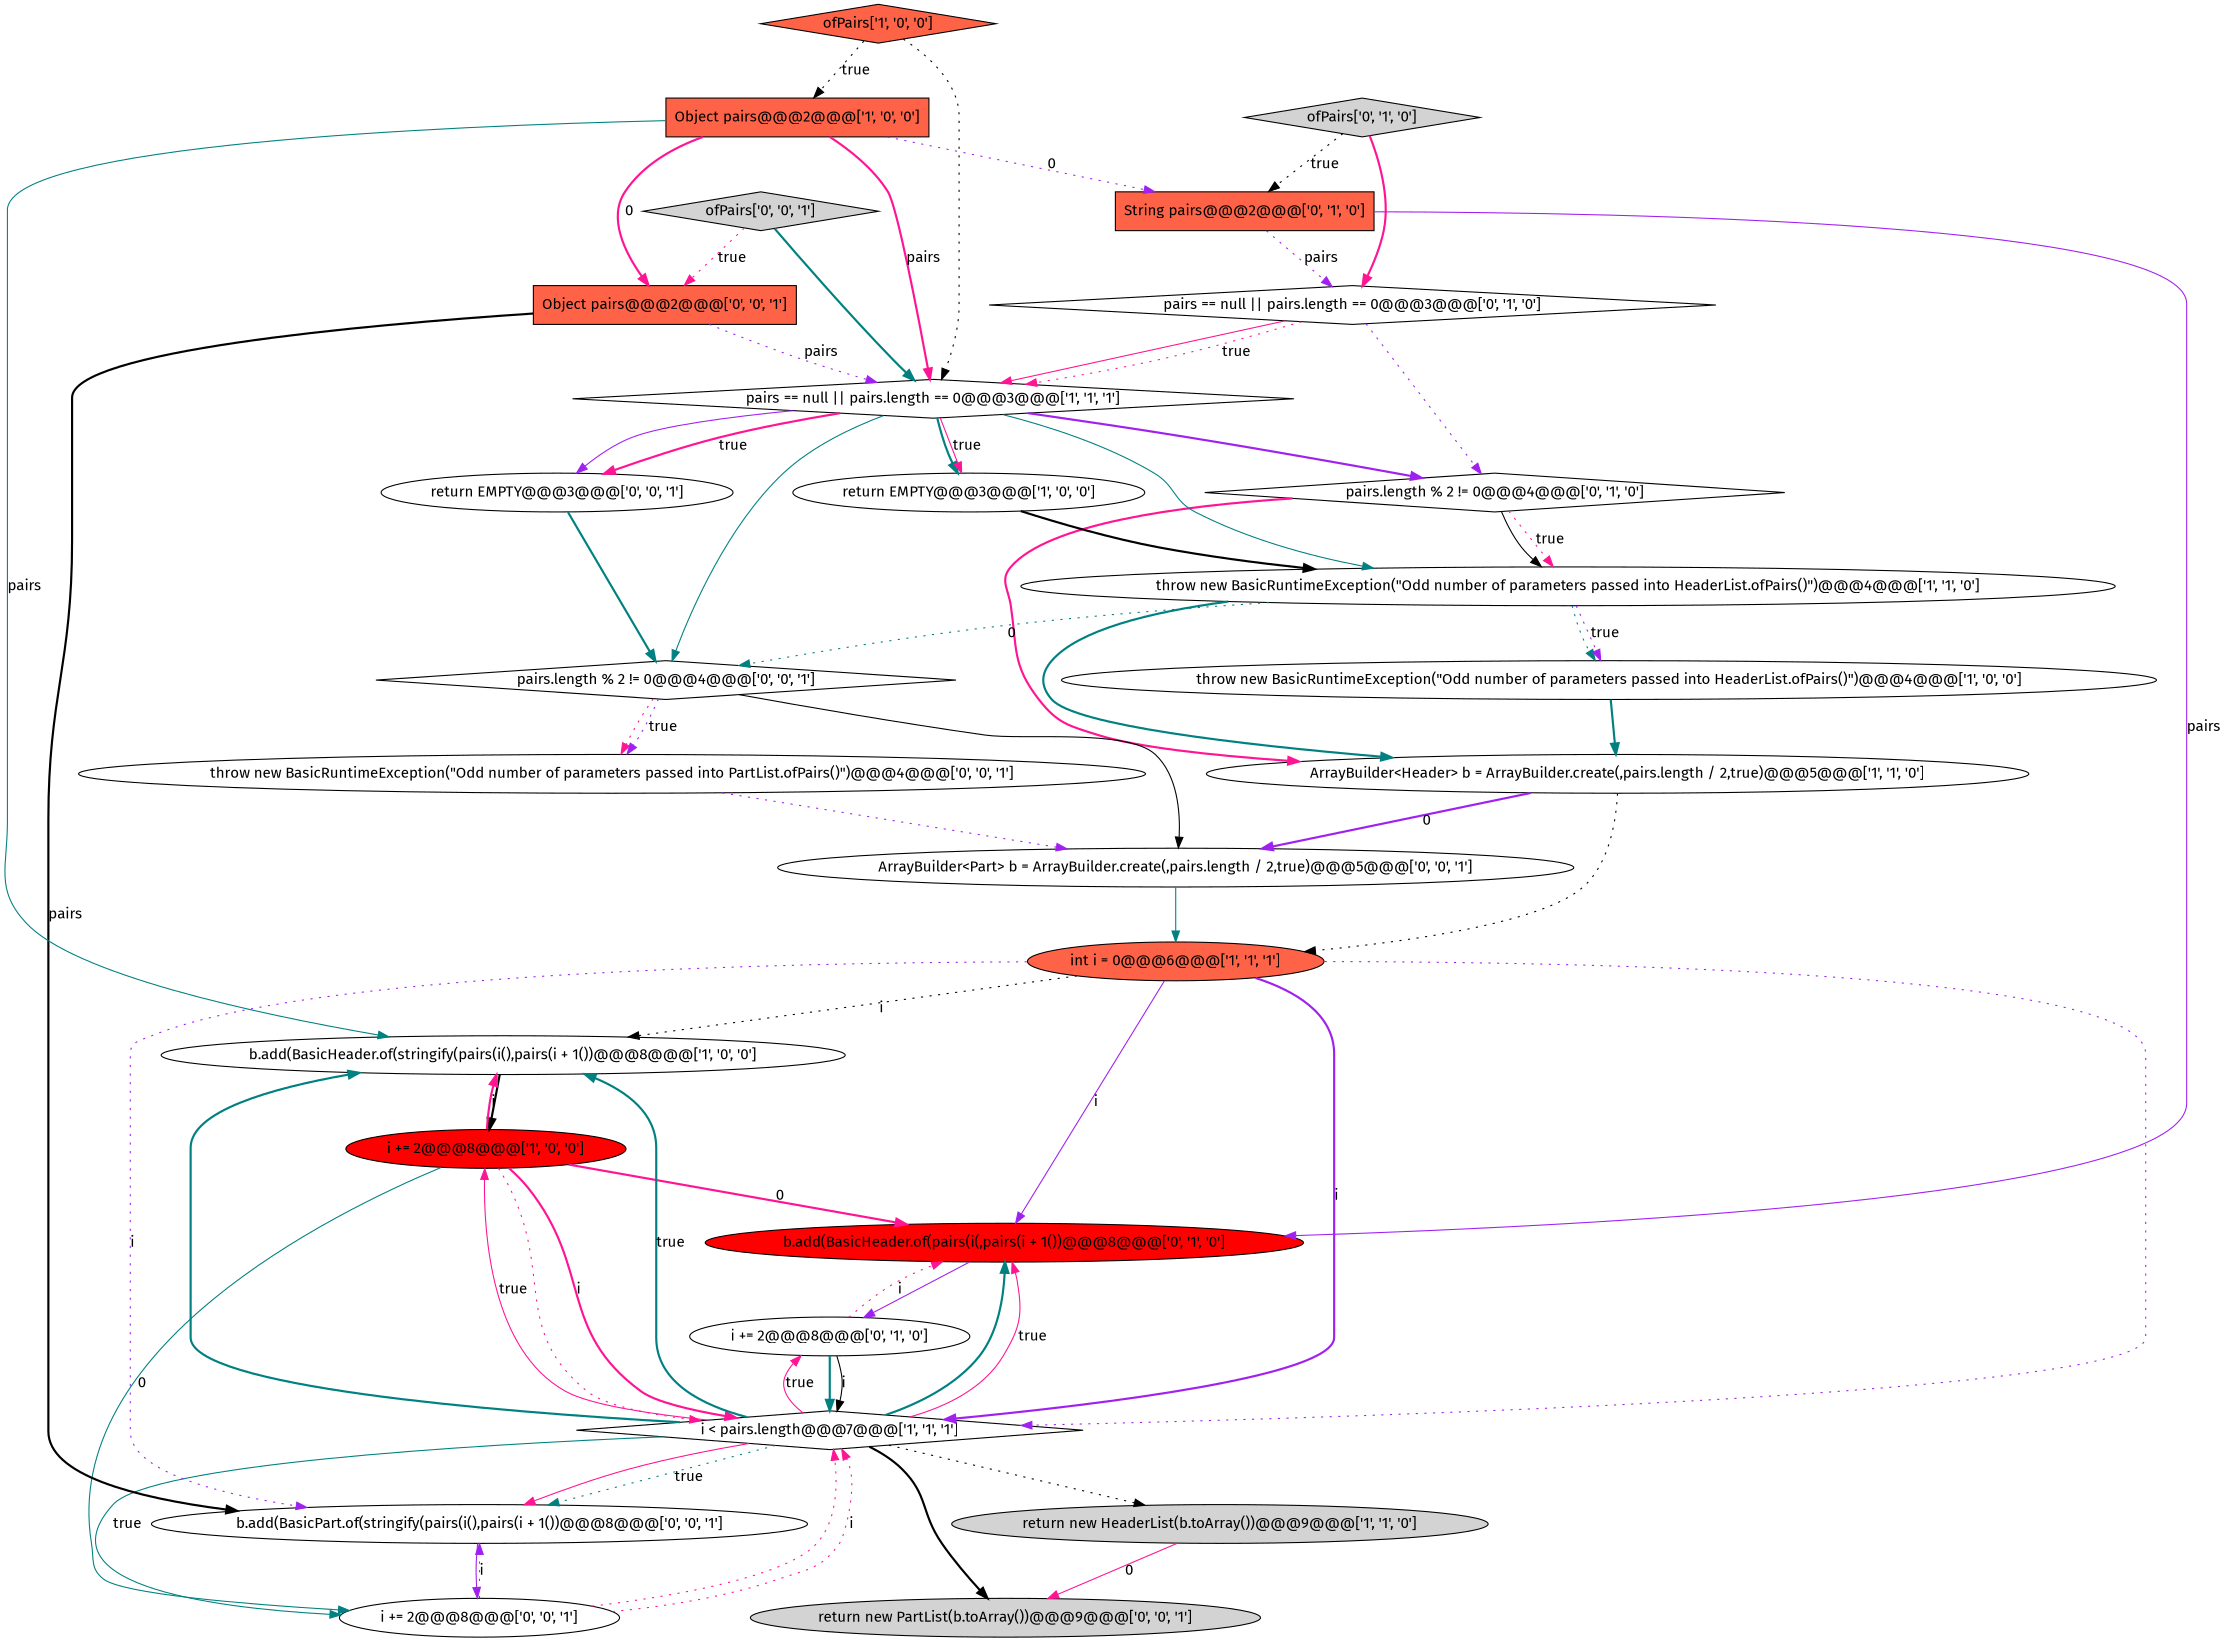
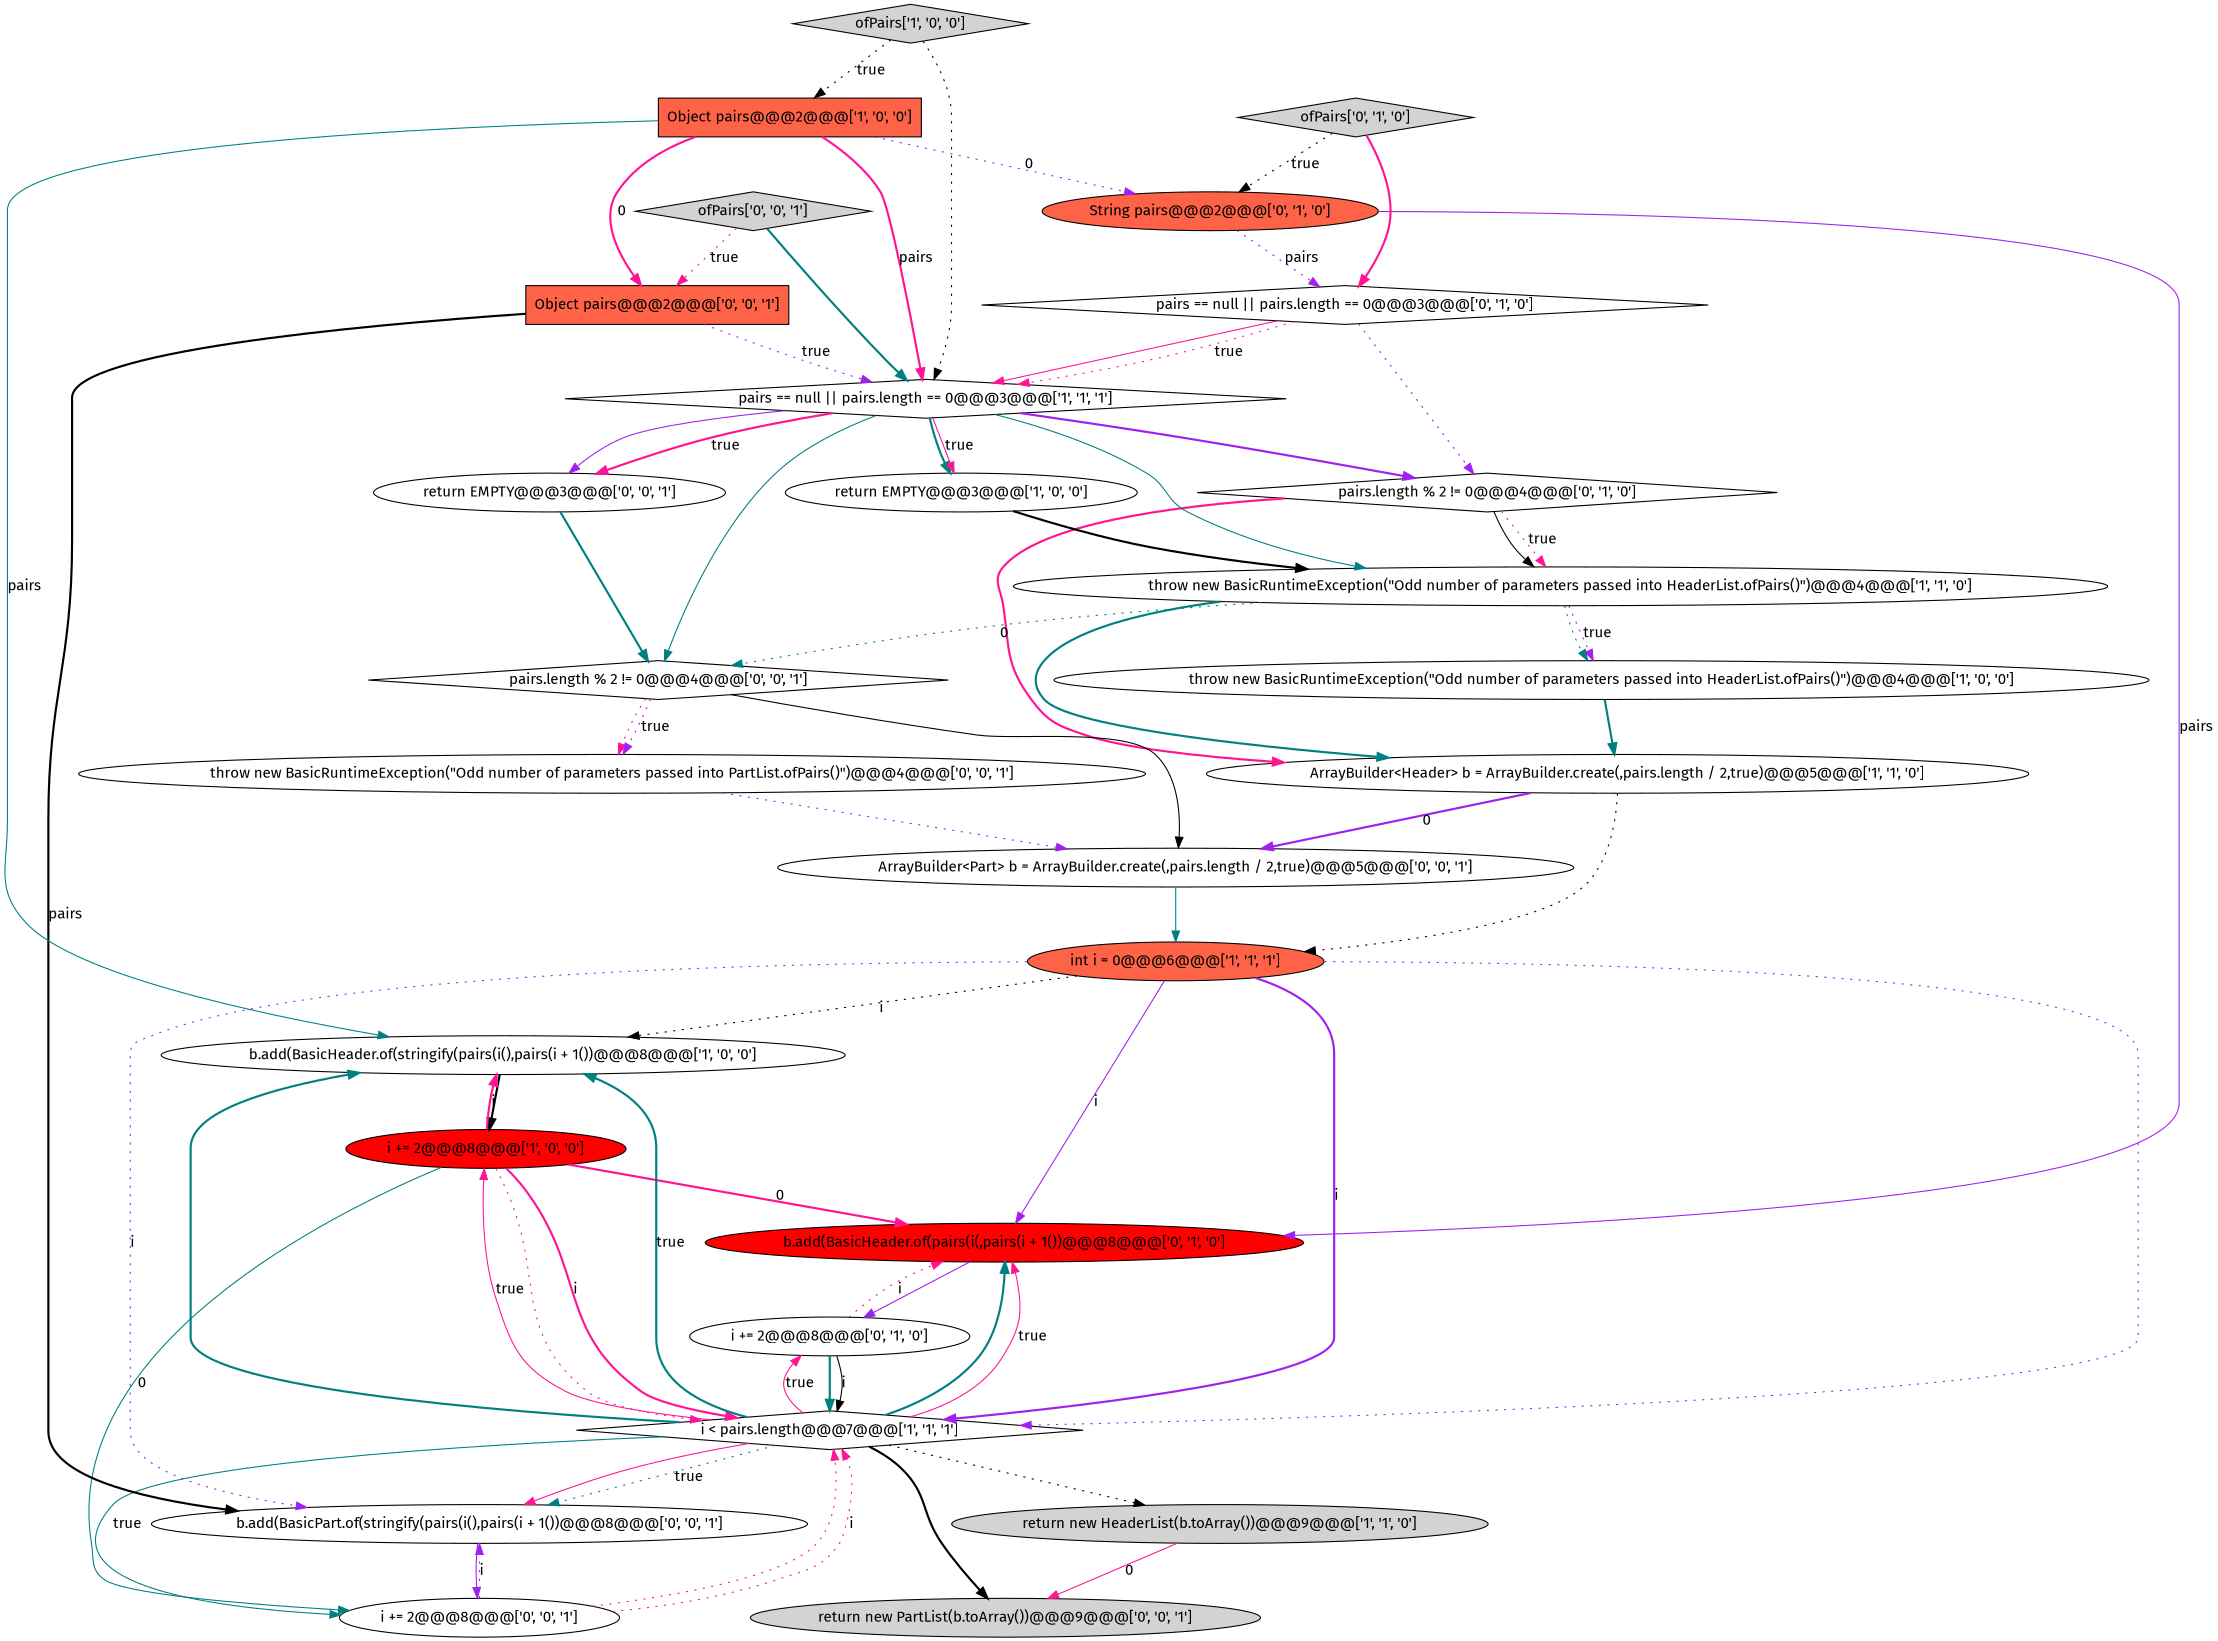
(878, 24) -> (911, 24)
(1245, 211) -> (1210, 211)
(821, 352) -> (816, 352)
